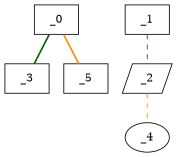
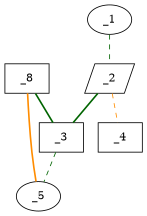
(56, 20) -> (27, 79)
(147, 20) -> (110, 20)
(86, 79) -> (38, 196)
none -> (85, 108)
(147, 137) -> (120, 137)
none -> (50, 167)
